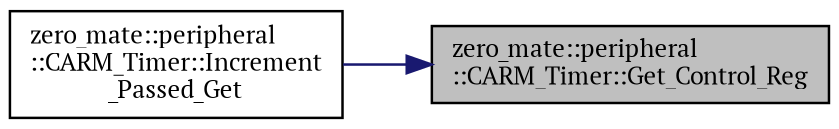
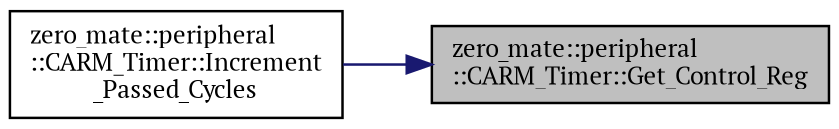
(176, 65) -> (176, 65)
